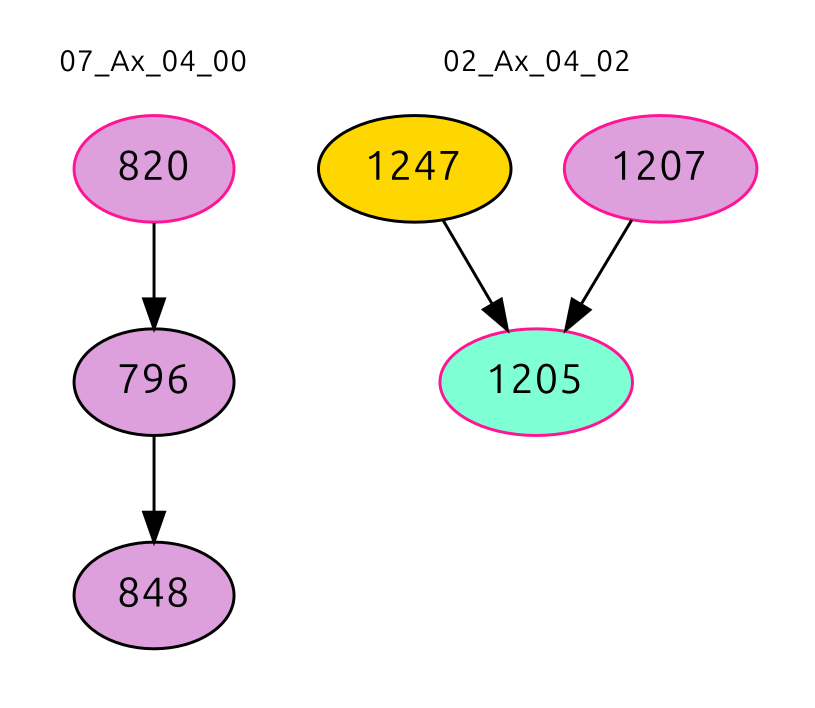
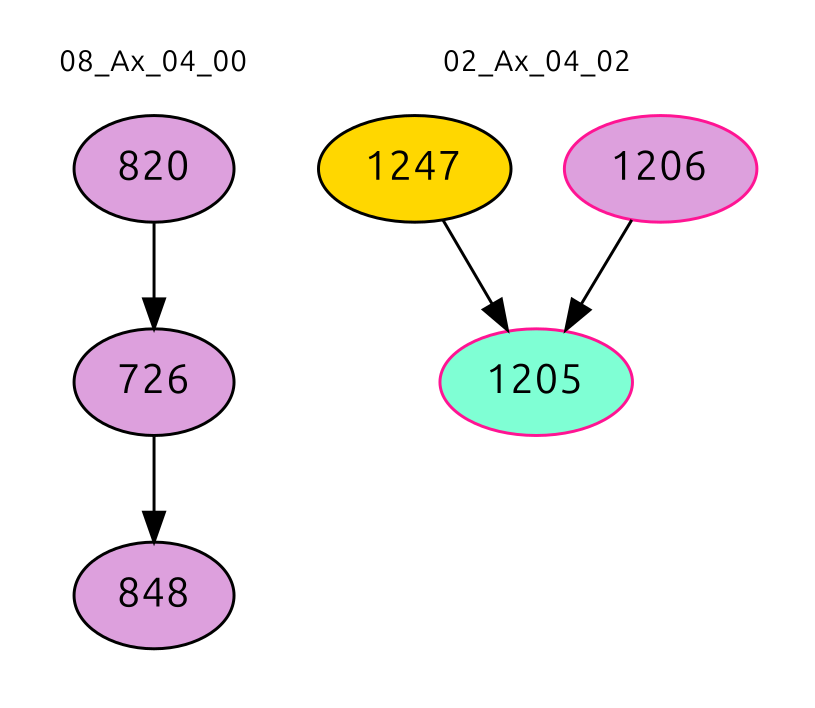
(154, 64) -> (154, 64)
(154, 169) -> (154, 169)
(661, 169) -> (661, 169)
(154, 382) -> (154, 382)
